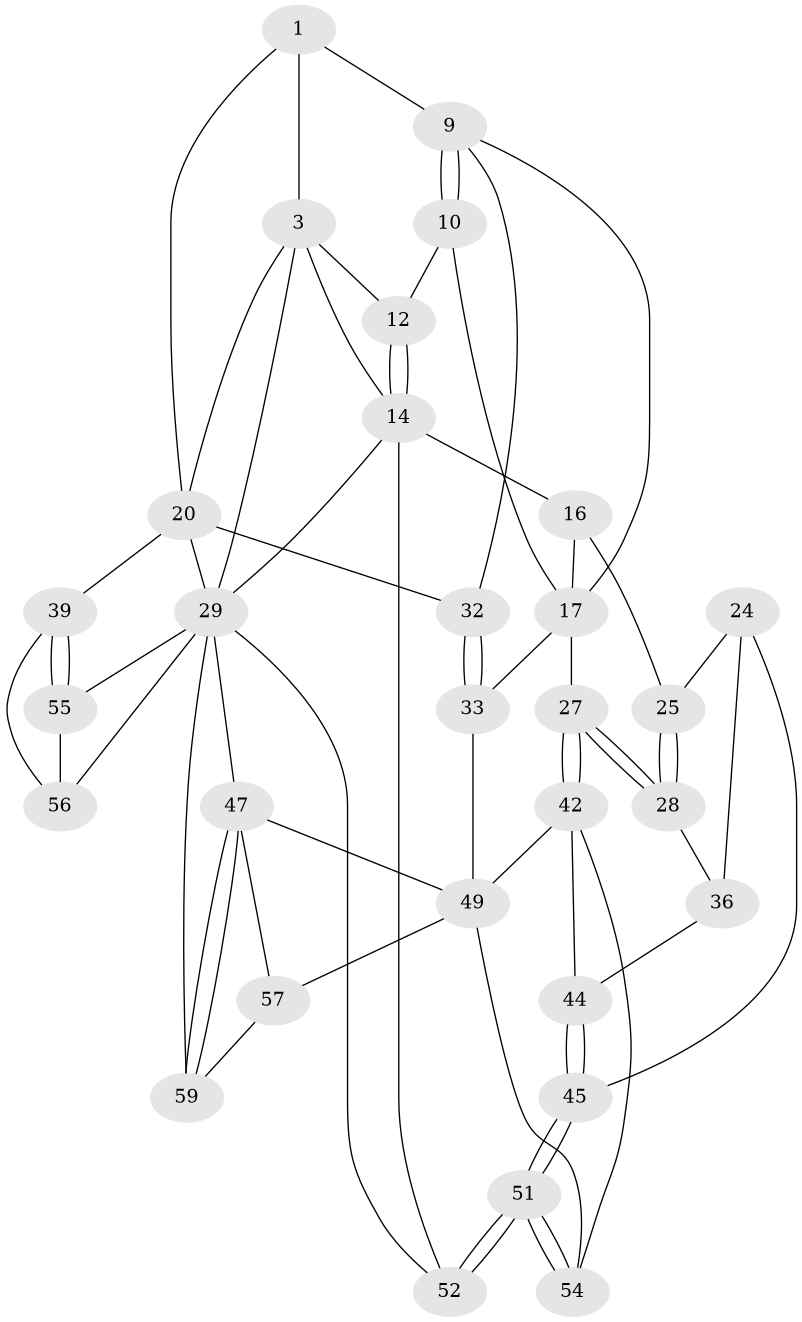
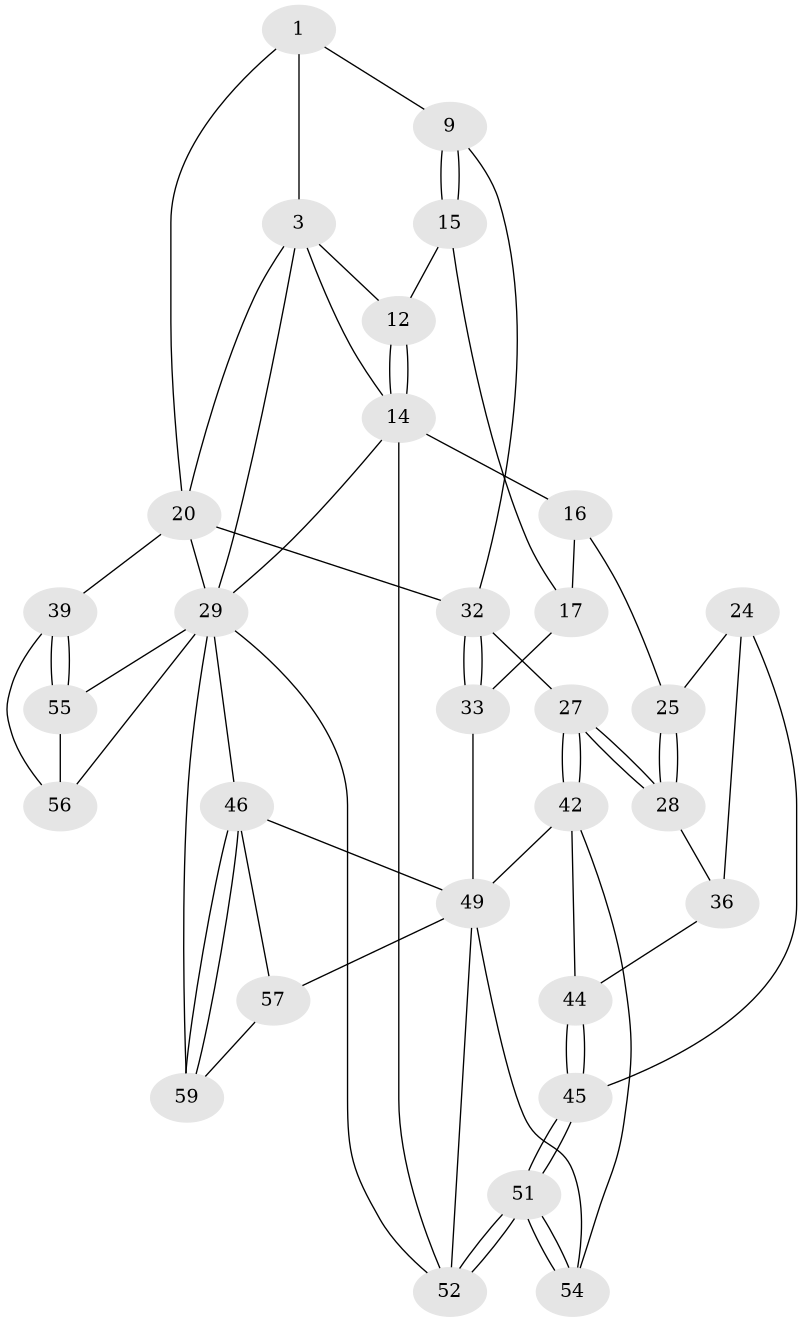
(450, 224) -> (450, 224)
(650, 333) -> none
(571, 661) -> (516, 655)
(237, 806) -> (237, 806)
none -> (462, 1098)
